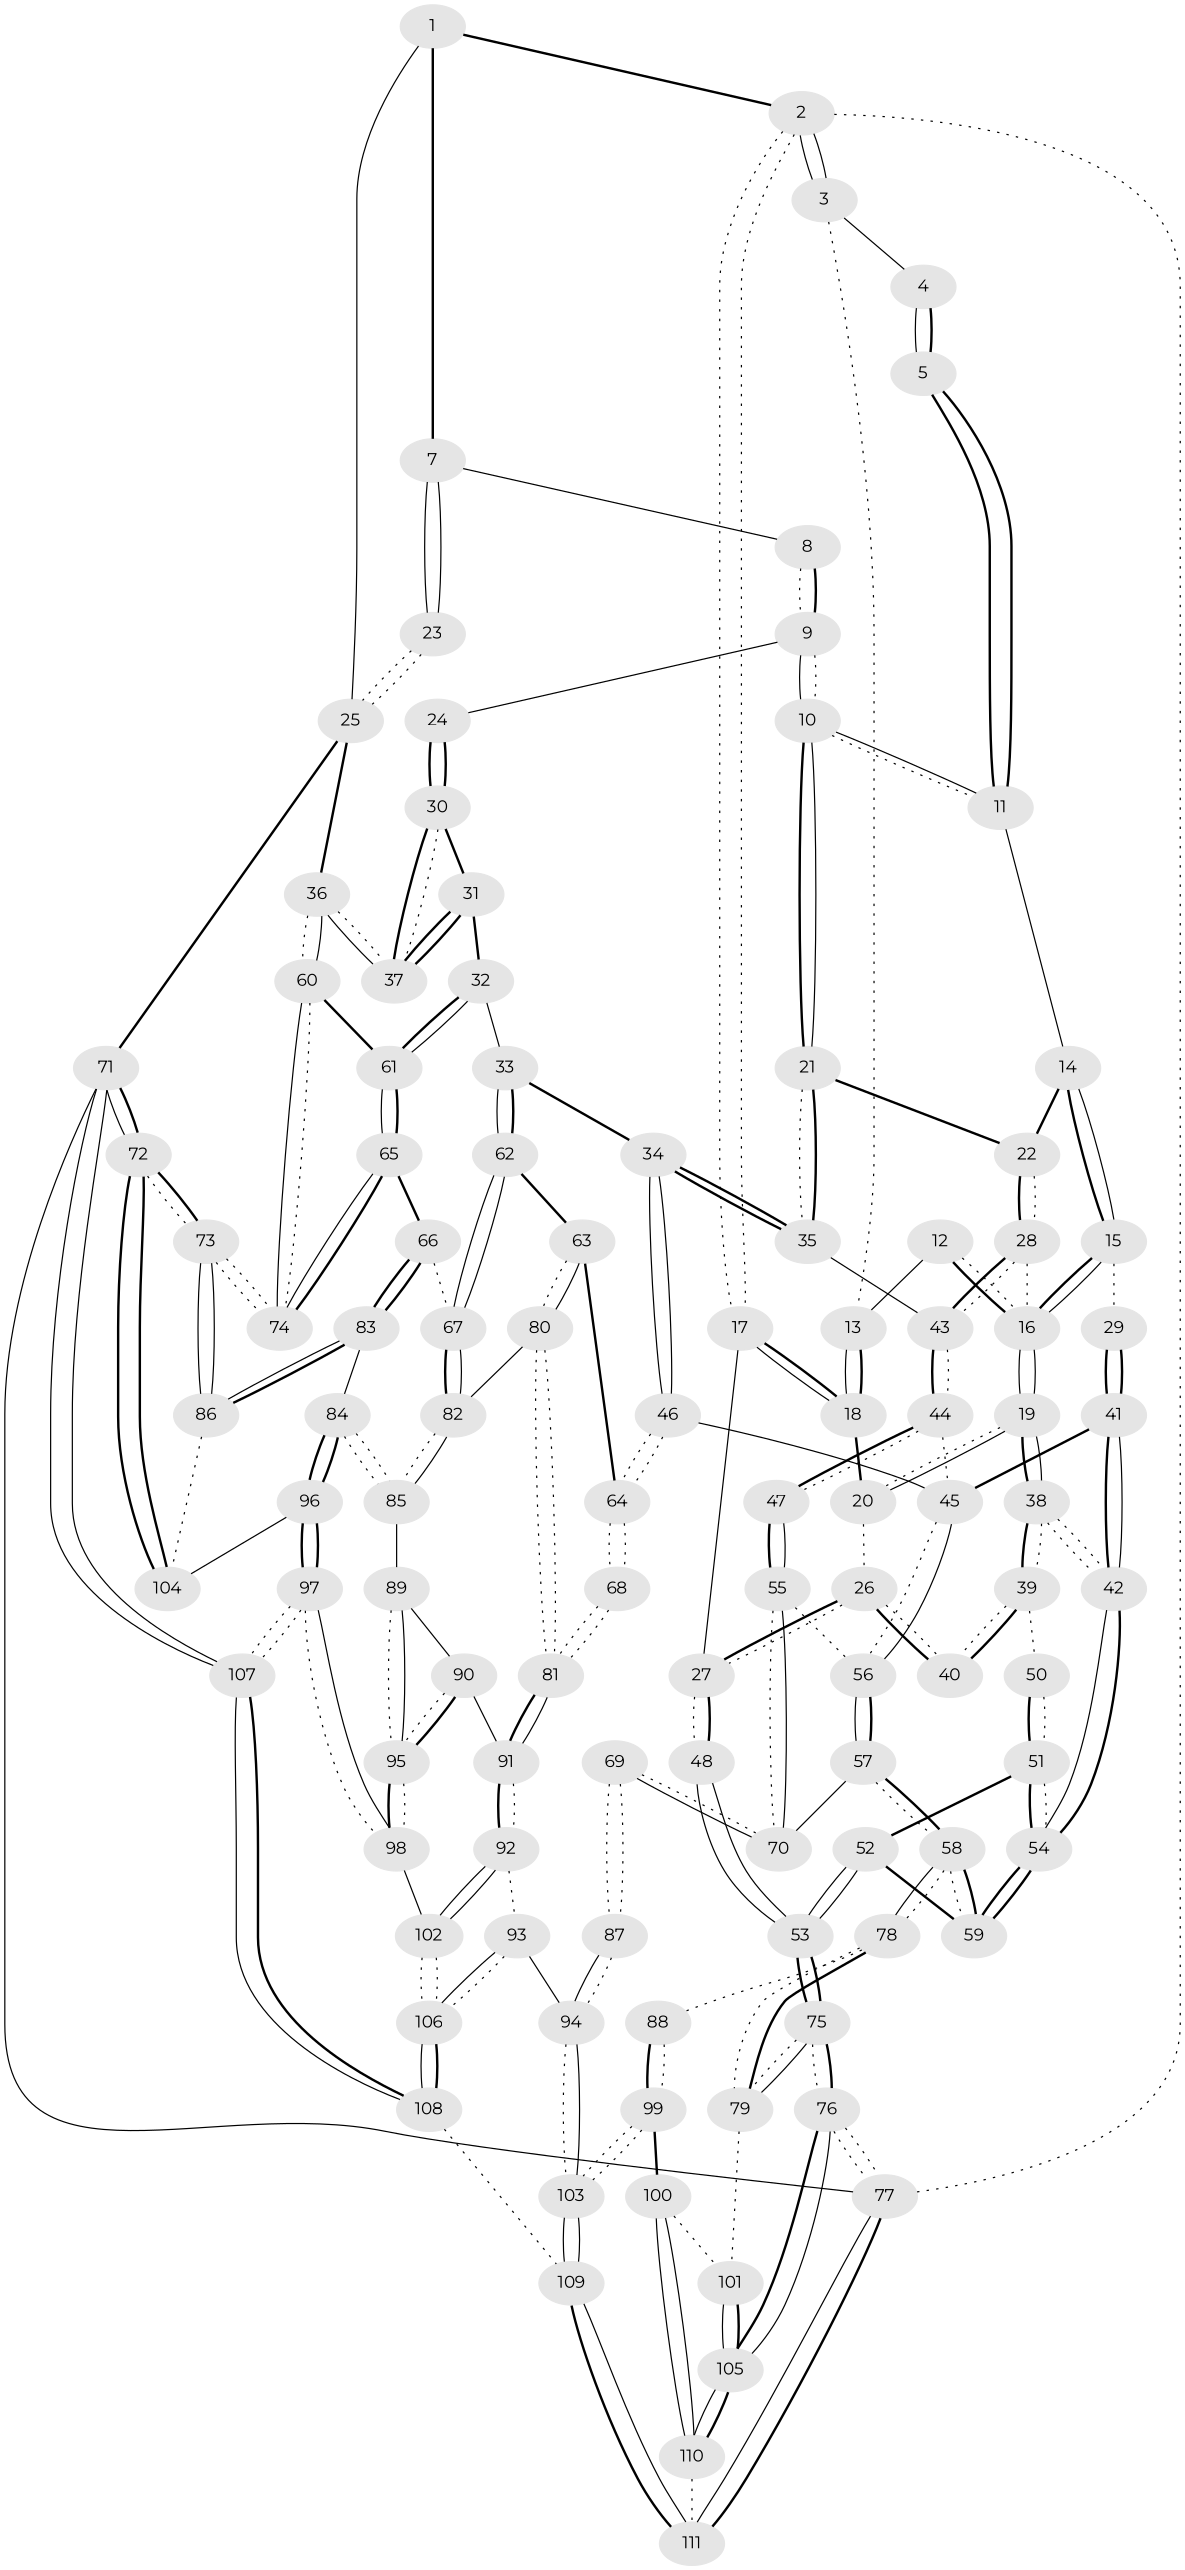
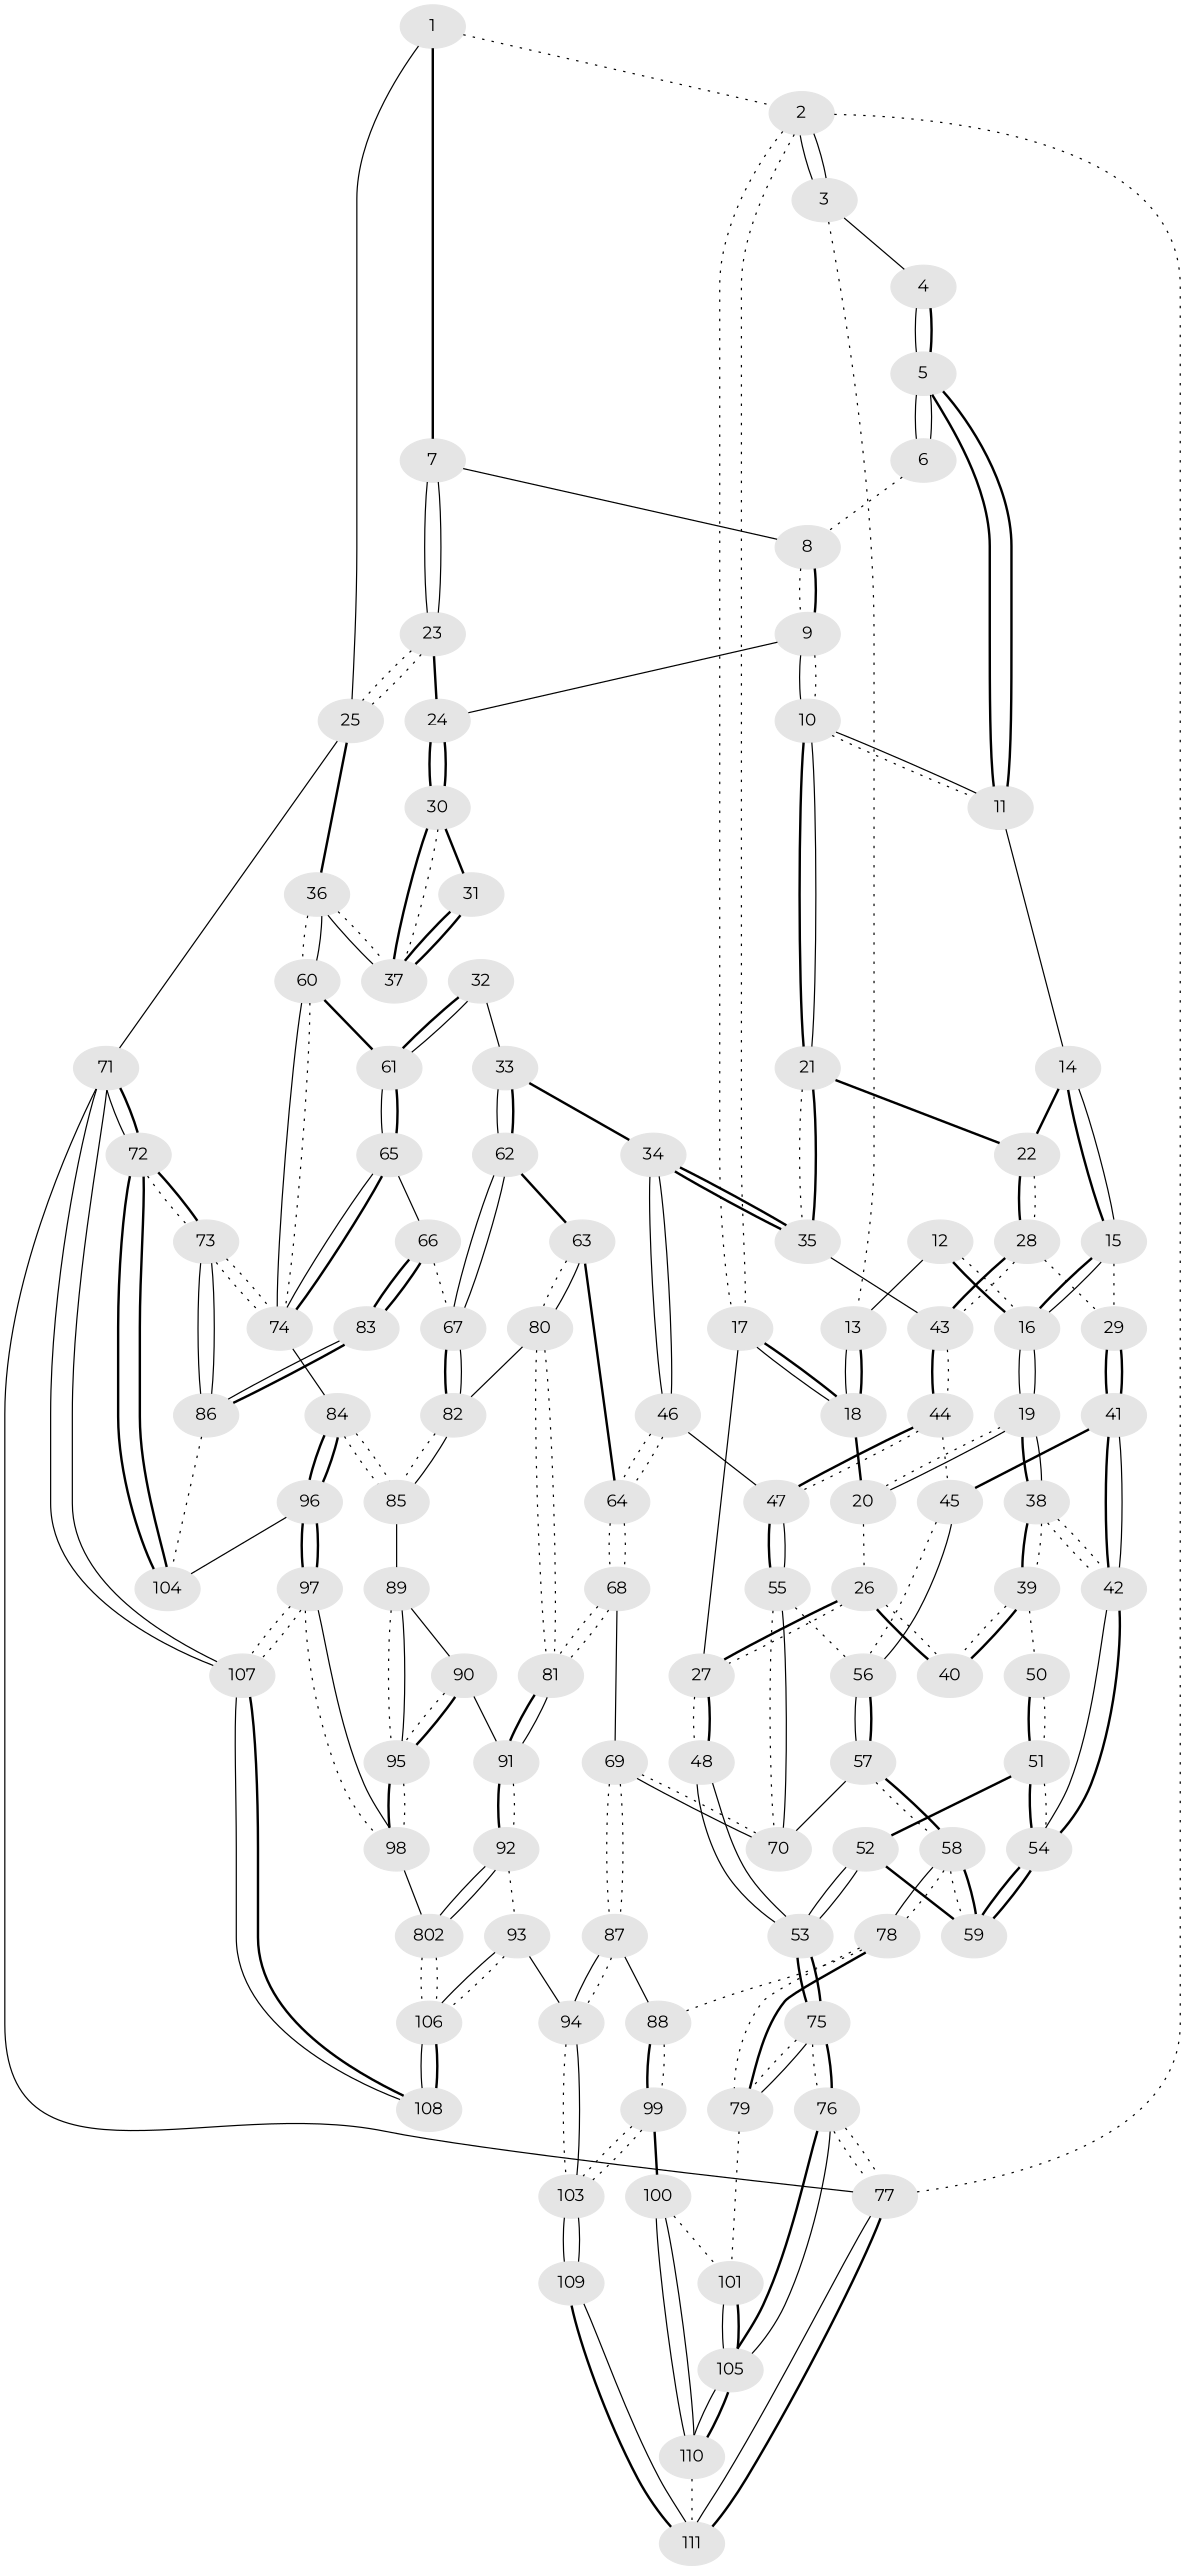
(617, 70) -> (617, 70)
none -> (923, 461)
none -> (435, 678)
(228, 895) -> (228, 895)
(476, 938) -> none
(409, 1198) -> (409, 1198)
(1027, 1285) -> (1060, 1275)
(352, 1372) -> (309, 1373)
(813, 1451) -> (719, 1456)
none -> (616, 1676)
(429, 1936) -> (429, 1936)
none -> (637, 1980)
(500, 2197) -> none
